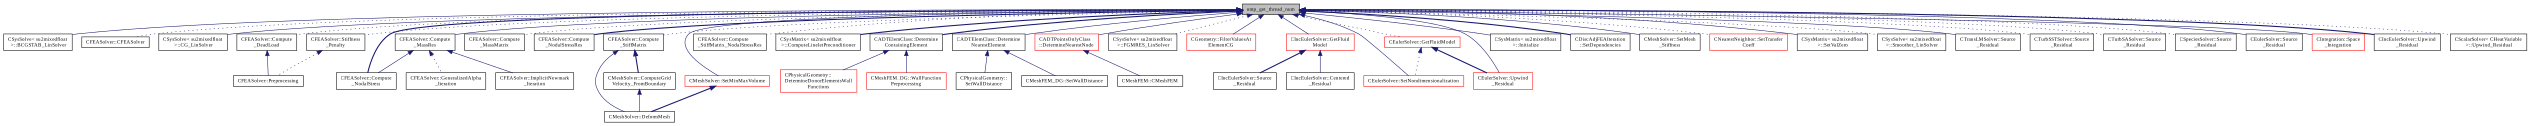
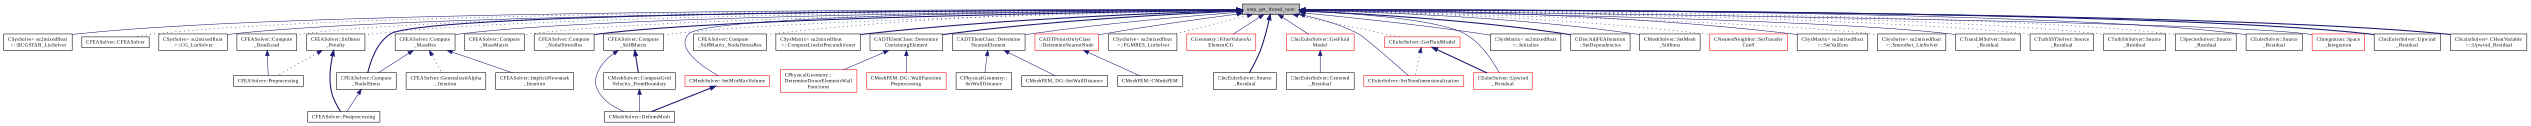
(1878, 14) -> (1878, 14)
(1280, 63) -> (1262, 47)
none -> (344, 117)
